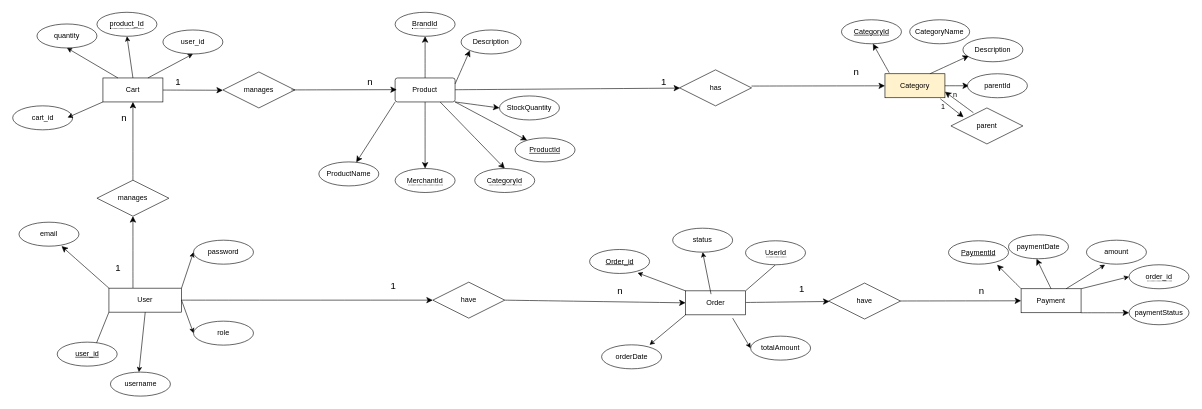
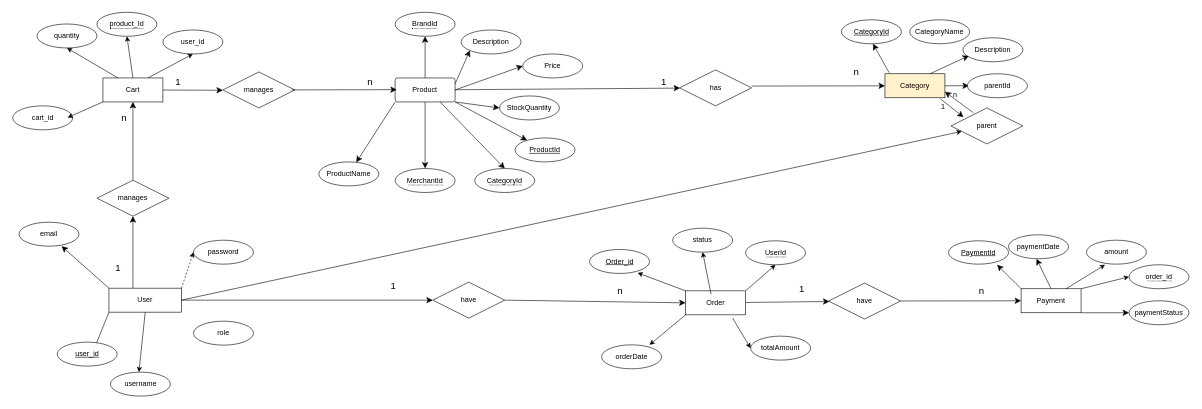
none -> (553, 66)
none -> (489, 78)
(773, 267) -> (771, 269)
(187, 272) -> (187, 272)
(187, 315) -> (574, 215)
